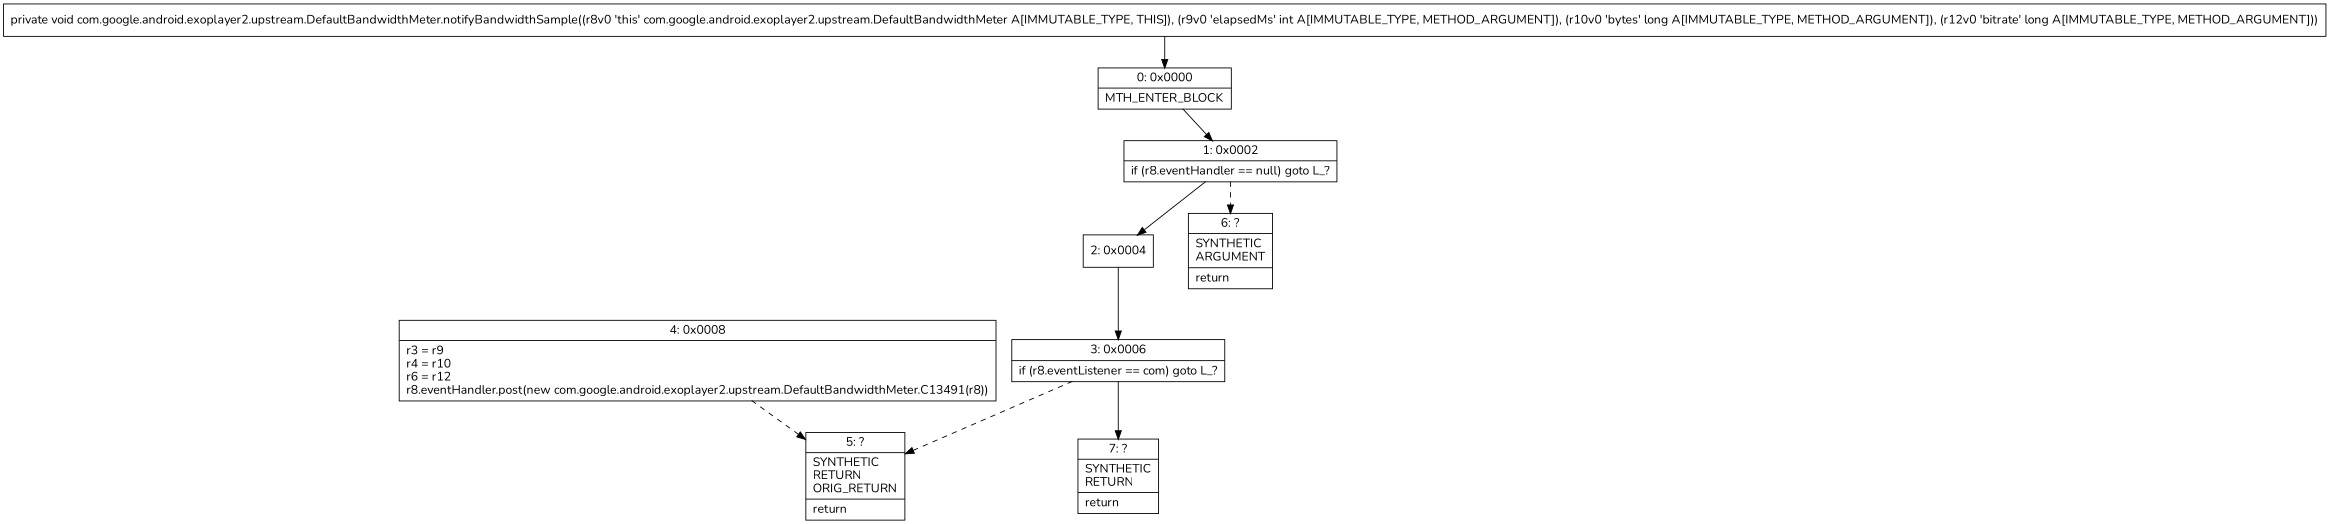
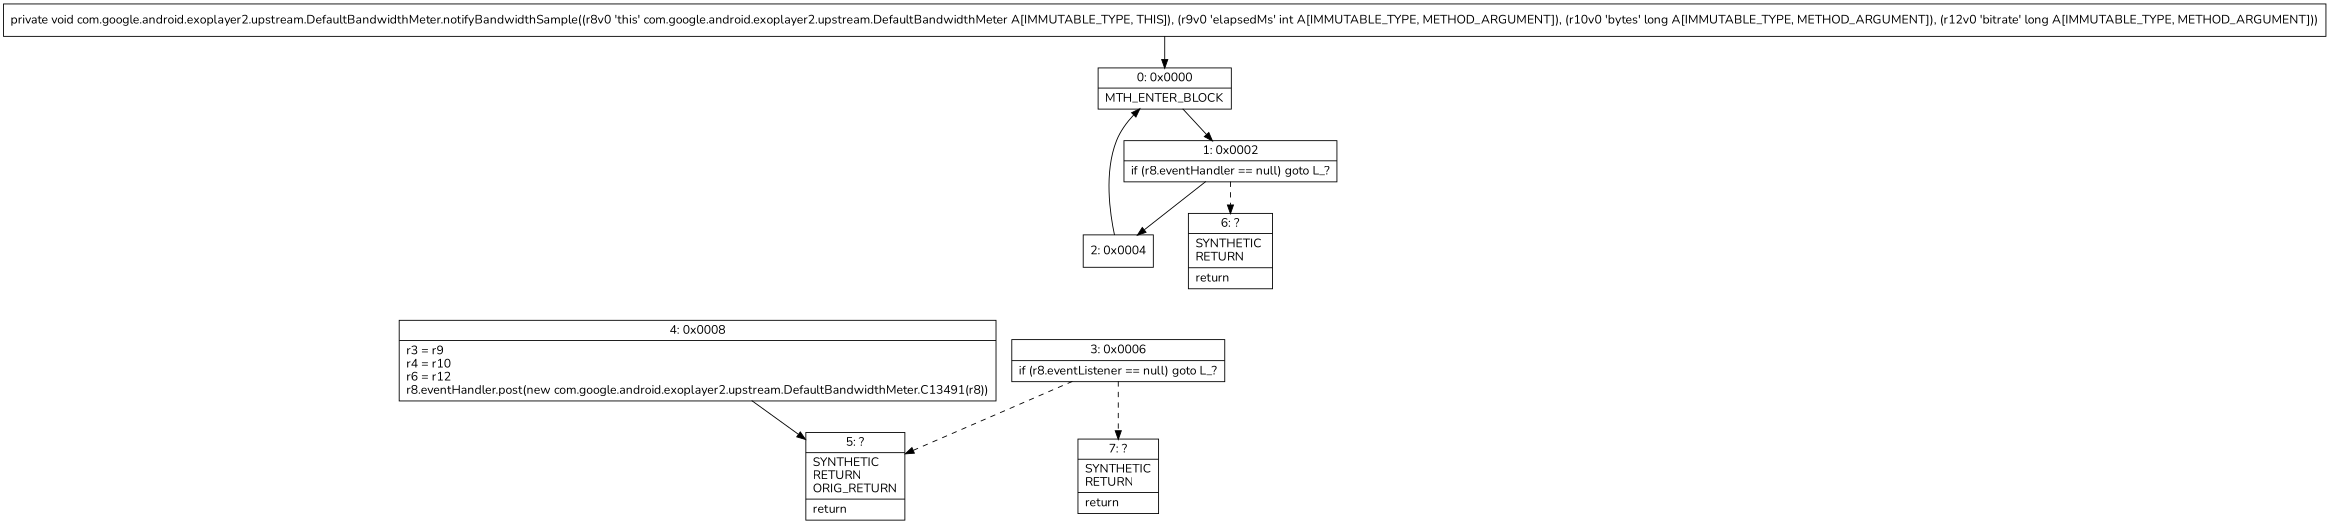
(1230, 257) -> (1220, 257)
(1118, 299) -> (1110, 172)
(1118, 371) -> (1118, 371)
(1118, 406) -> (1118, 406)
(775, 417) -> (775, 417)
